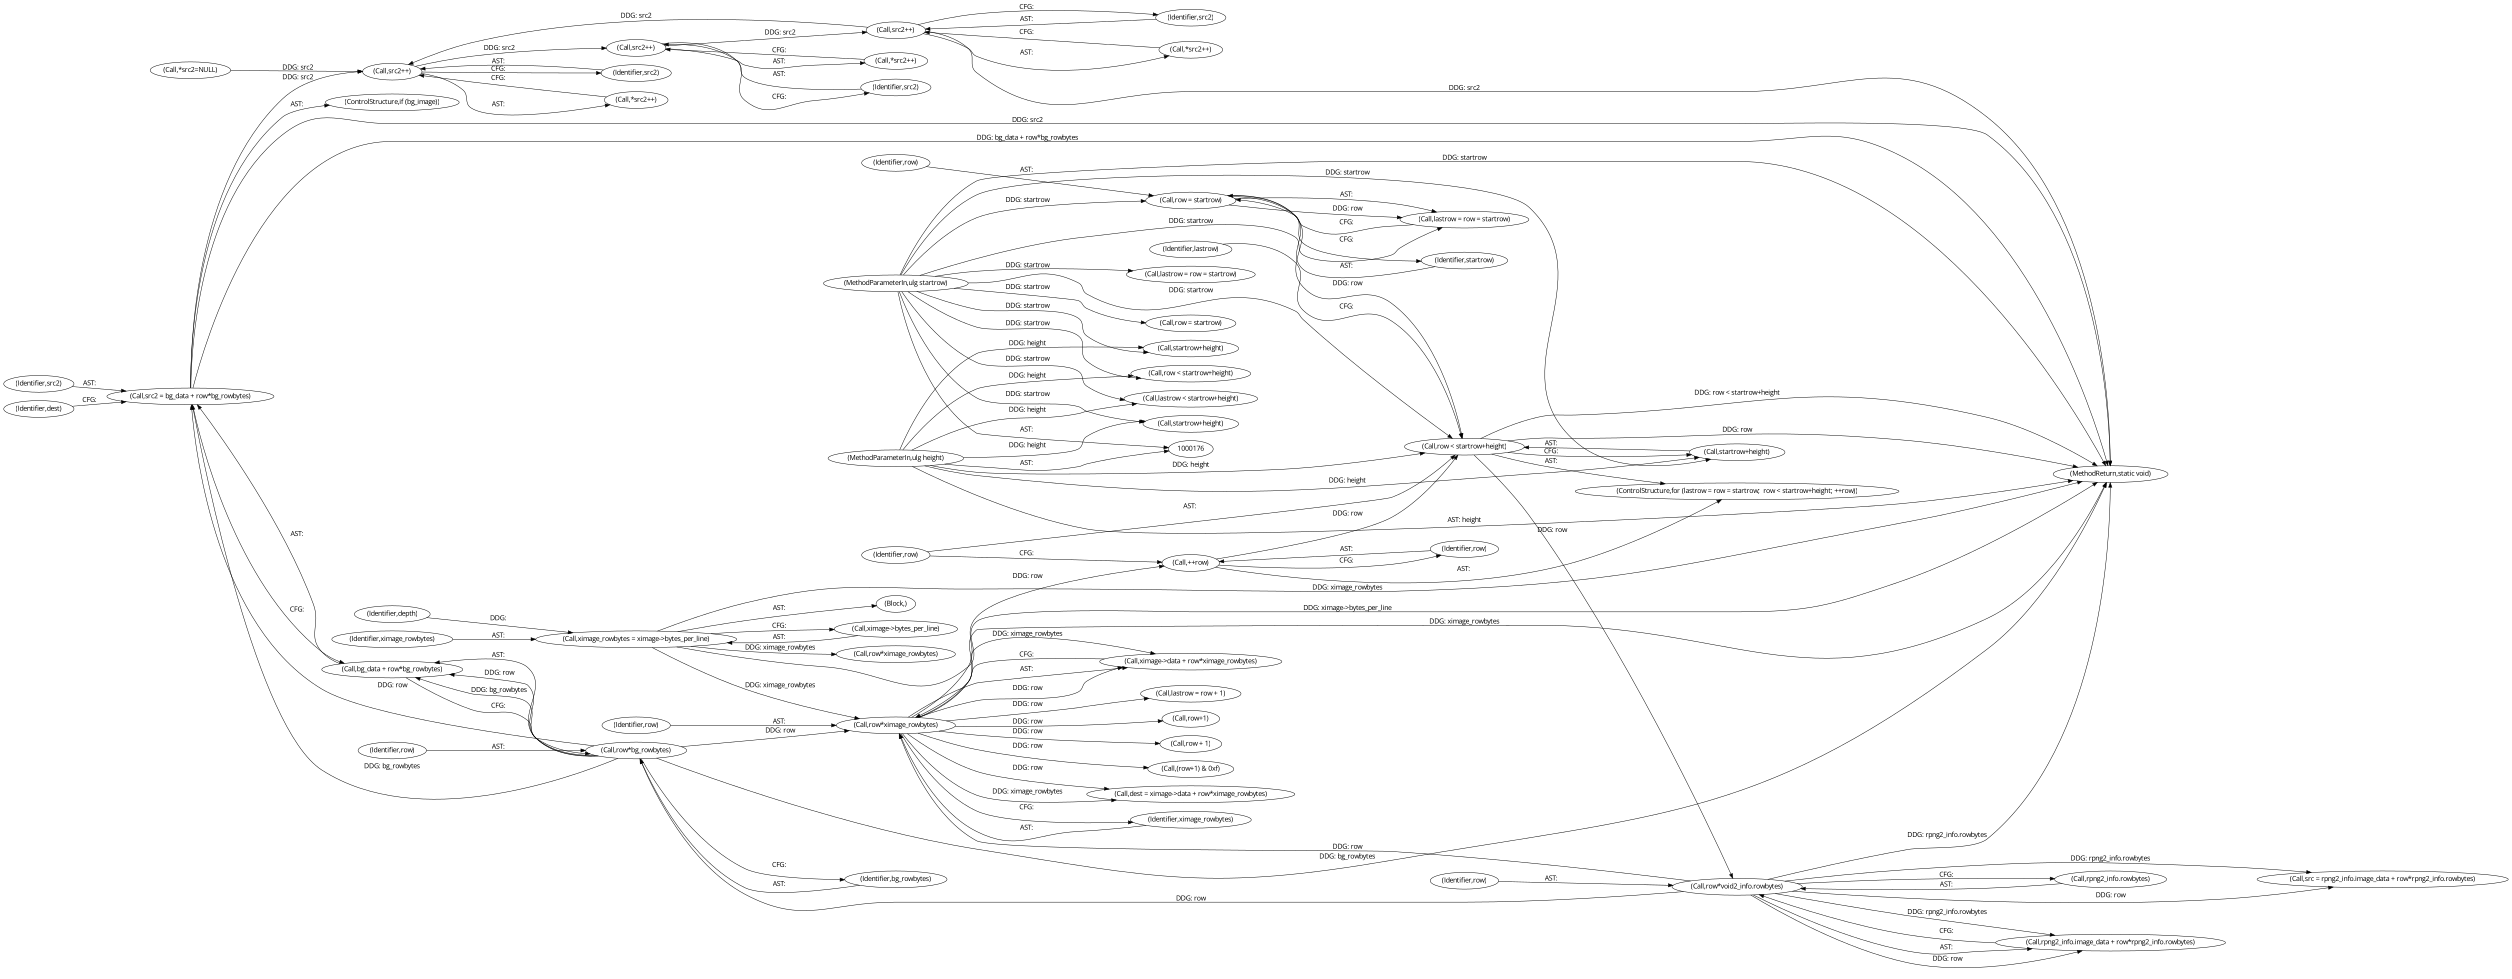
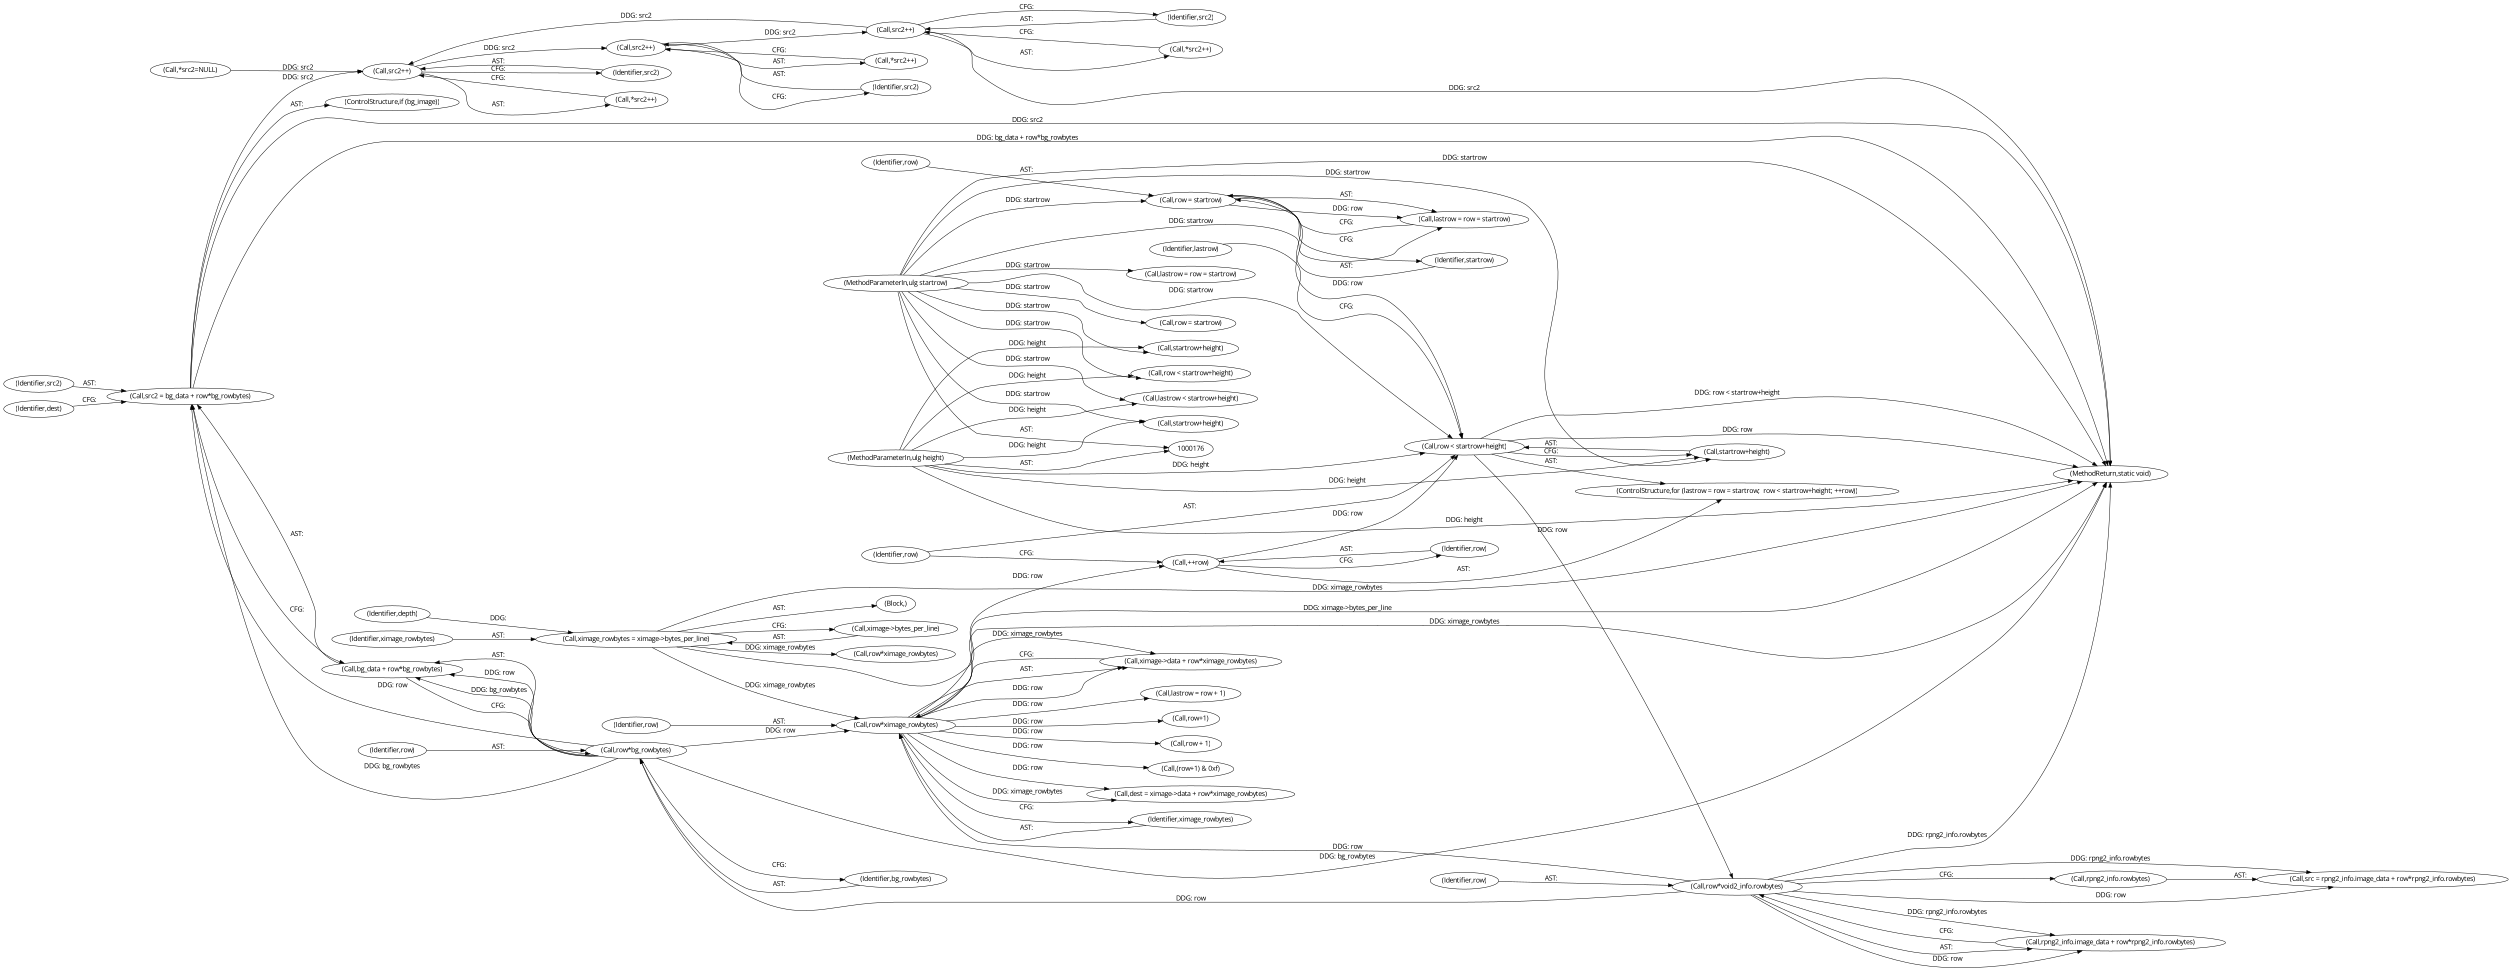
(1464, 520) -> (1464, 520)
(1934, 889) -> (2209, 879)
